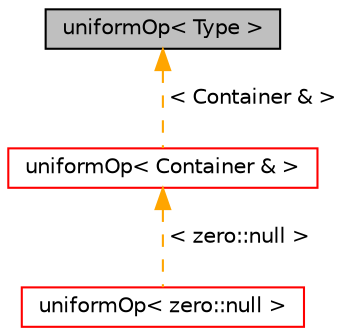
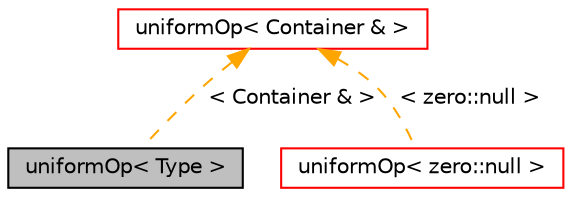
(163, 109) -> (185, 103)
